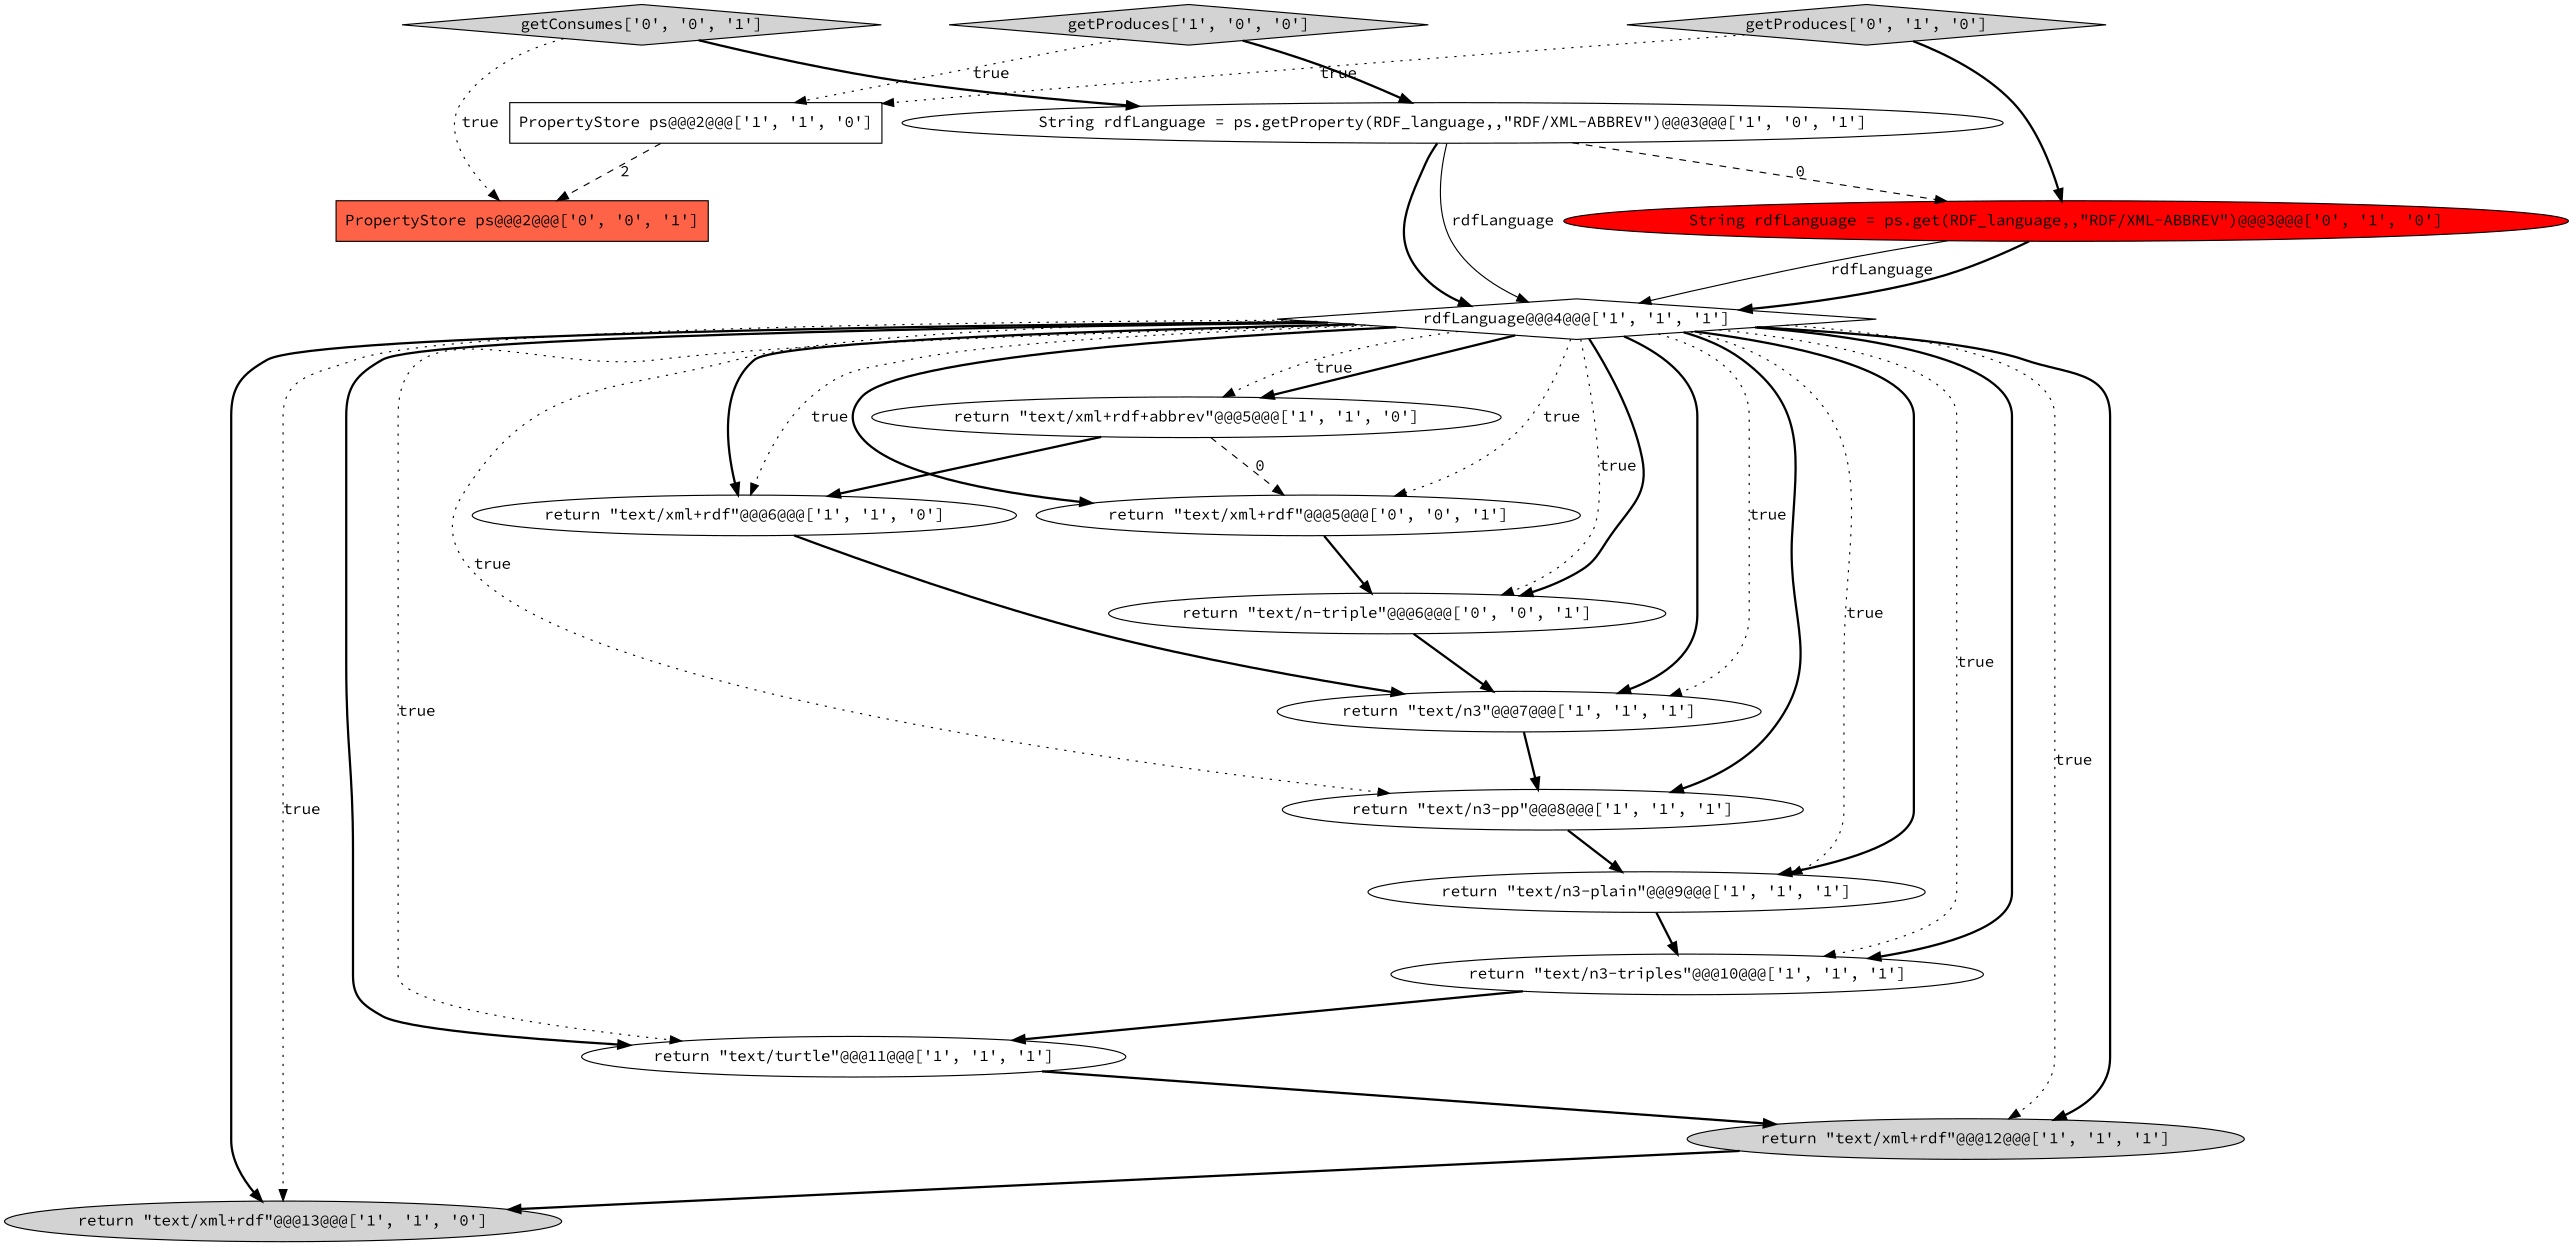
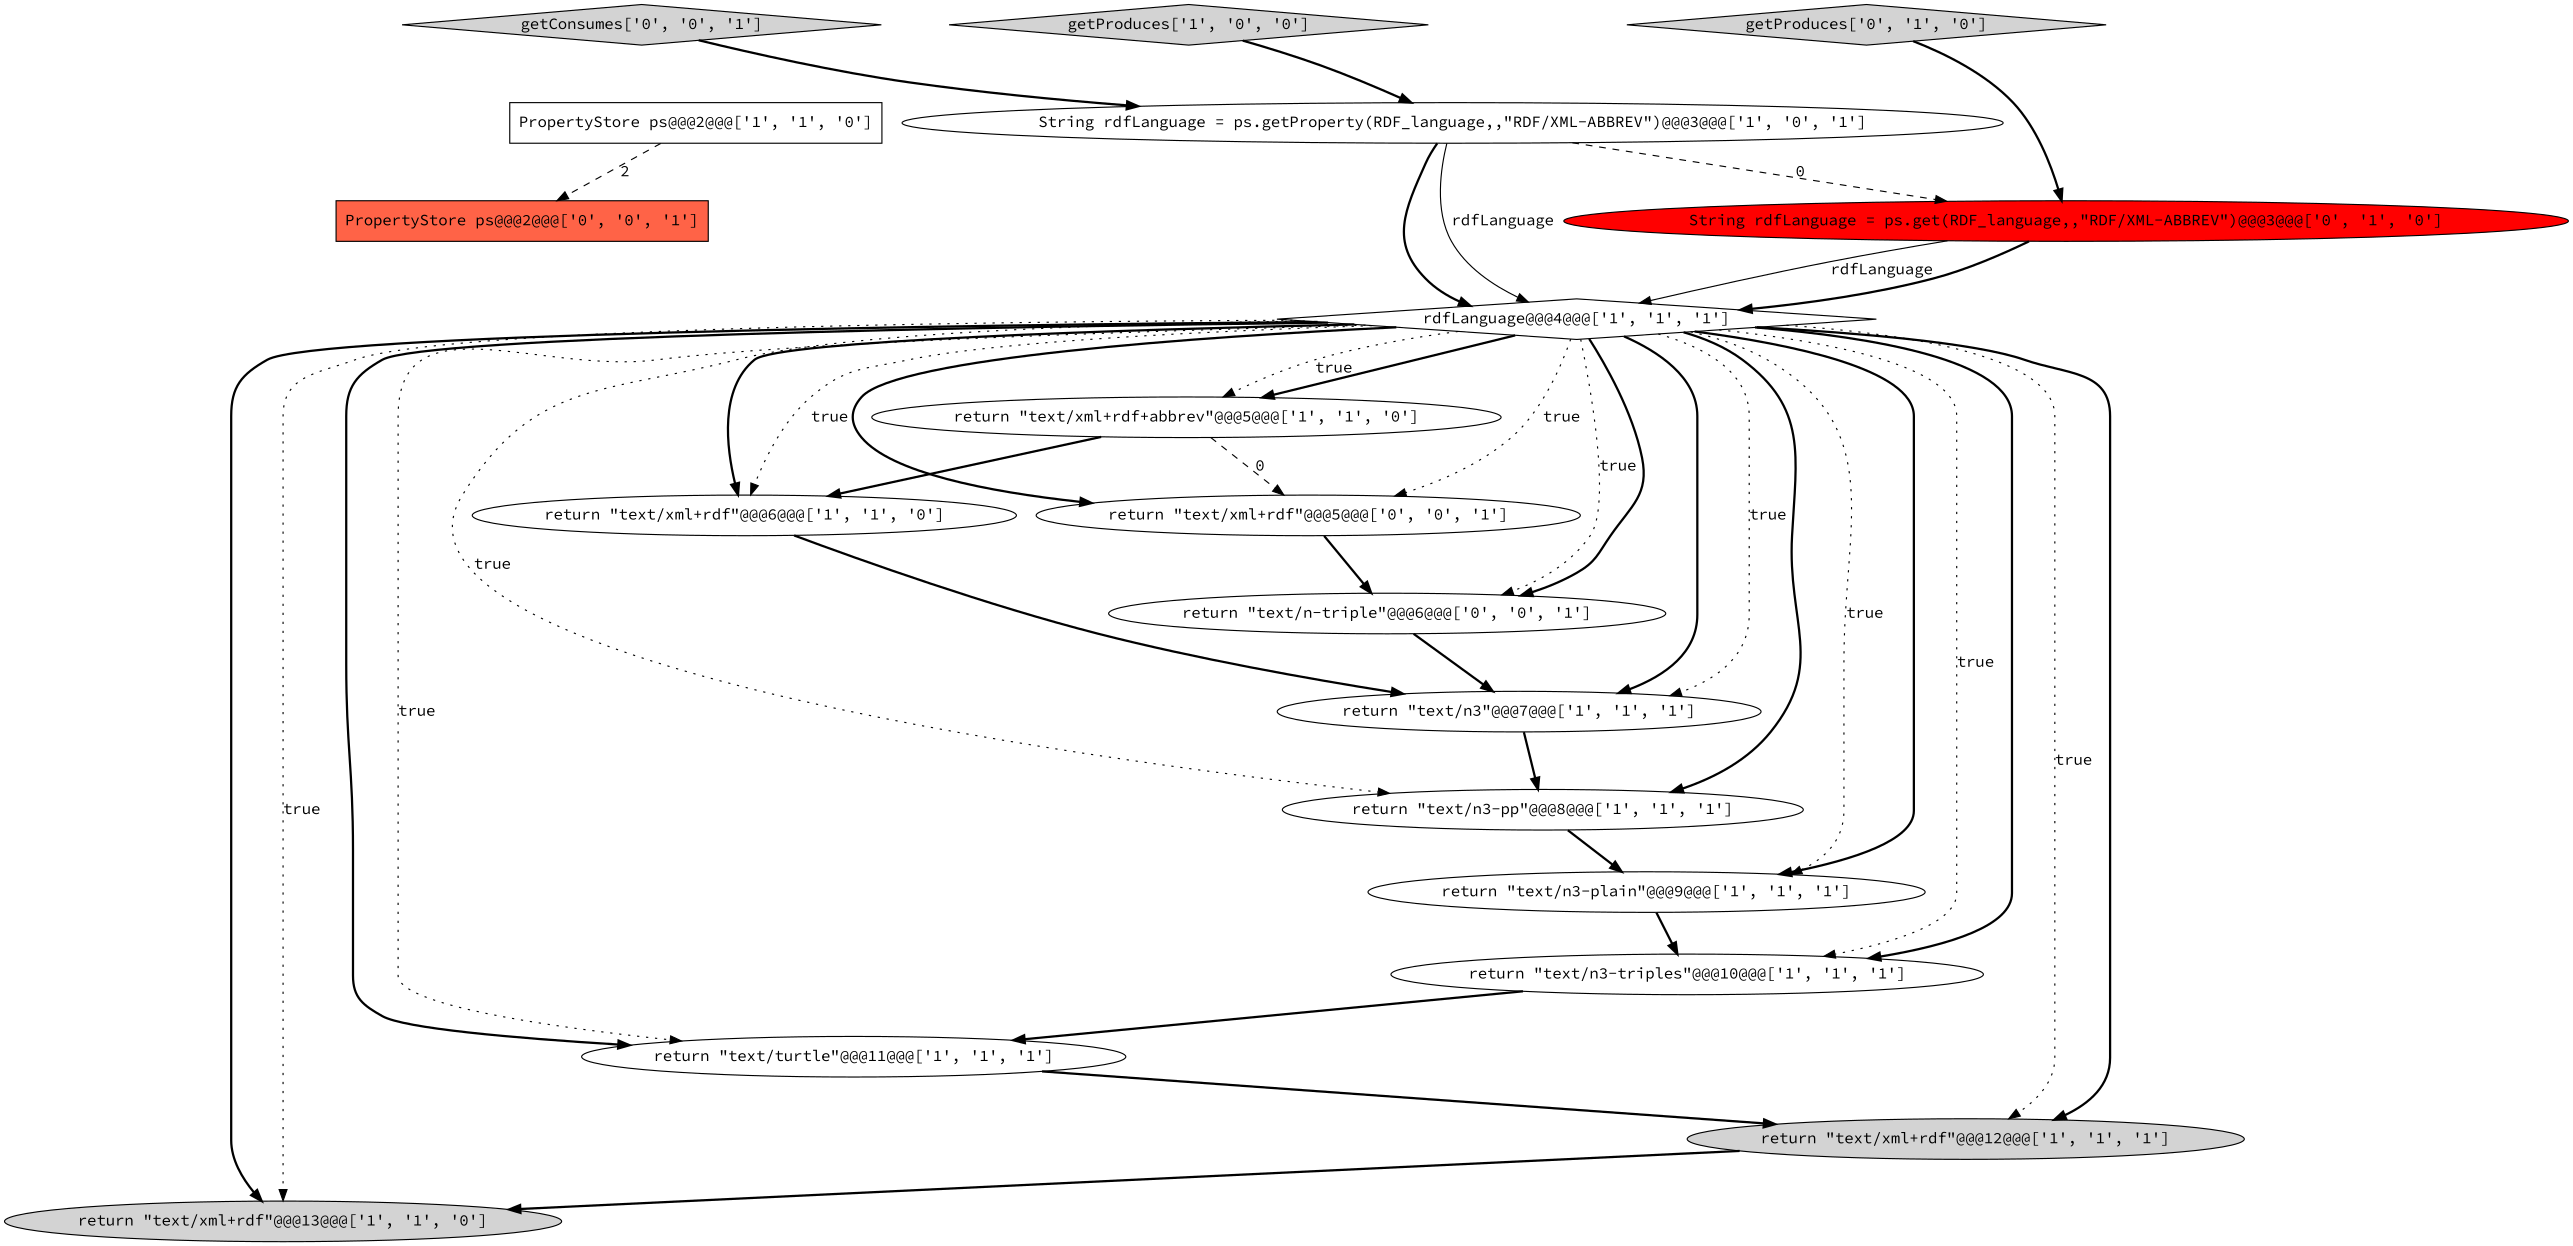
(1340, 66) -> none
(963, 70) -> none
(468, 94) -> none
